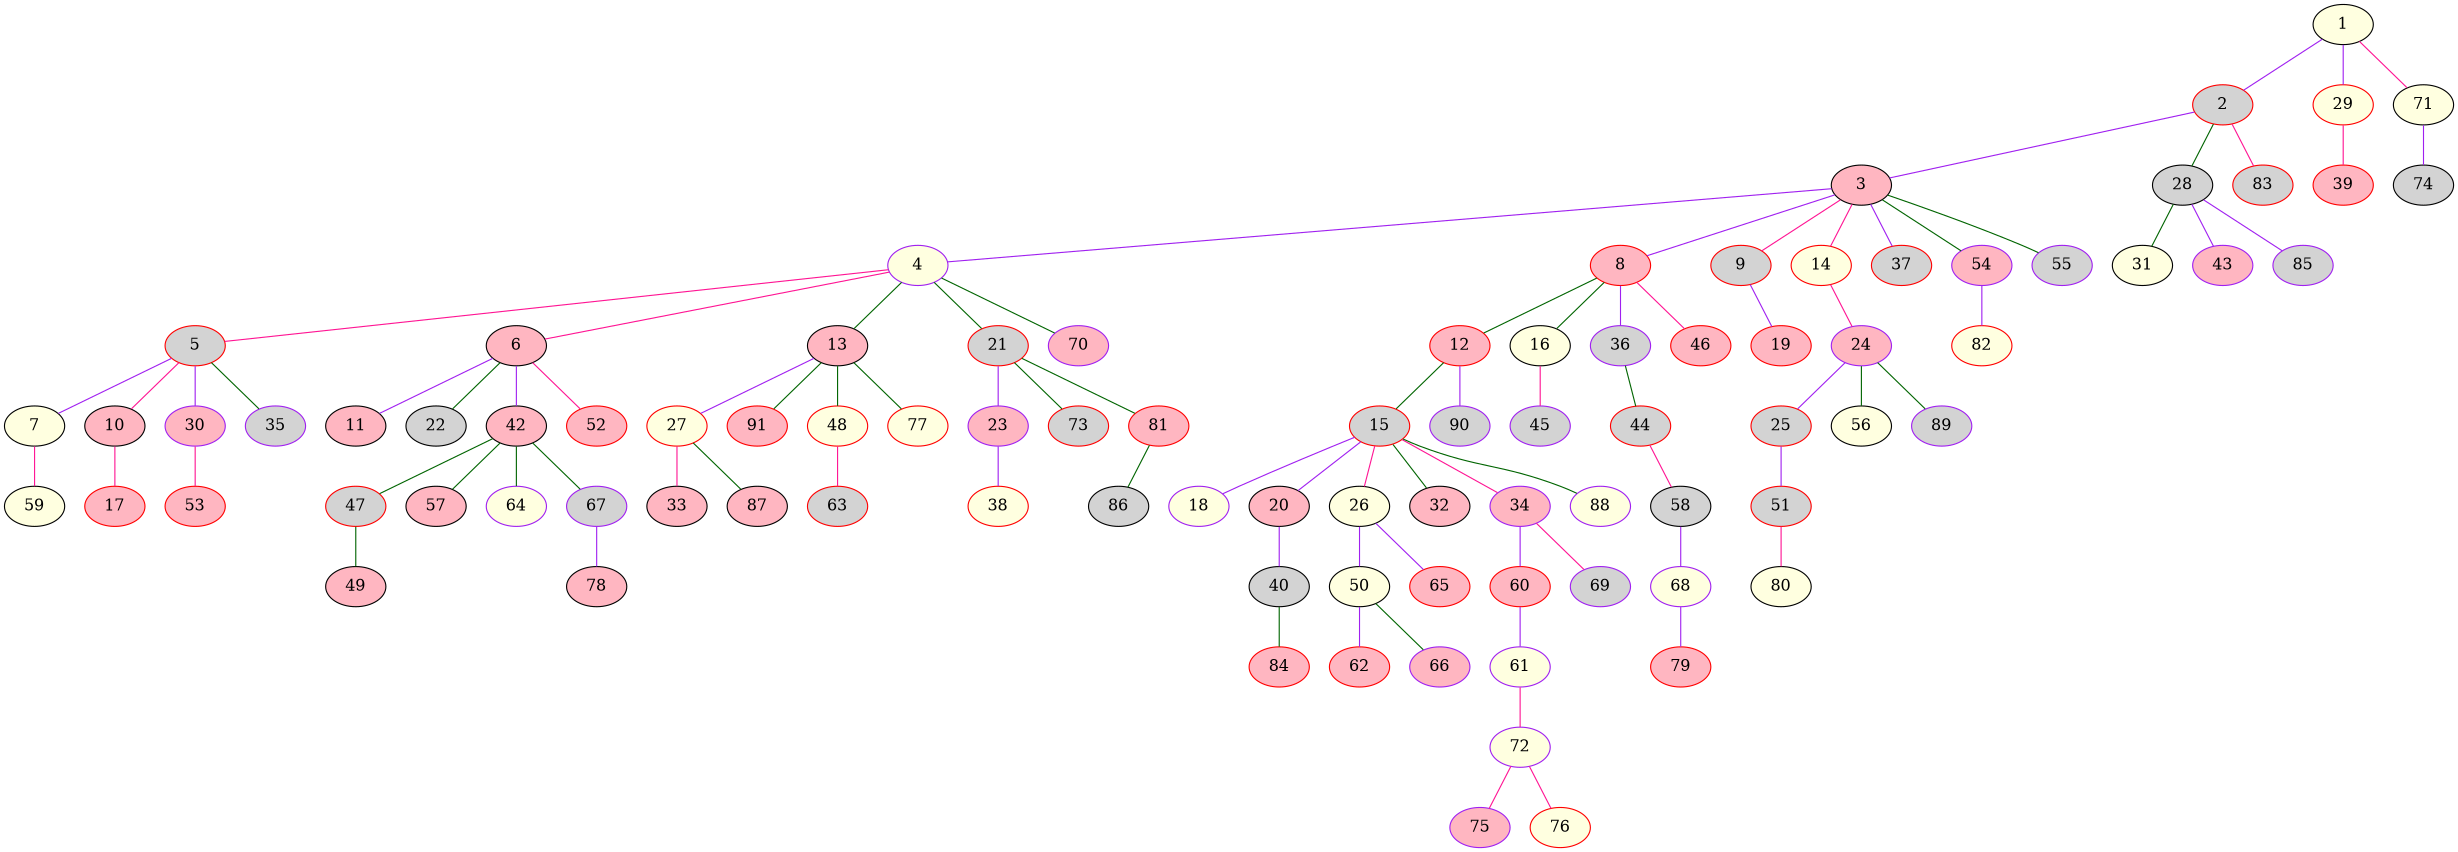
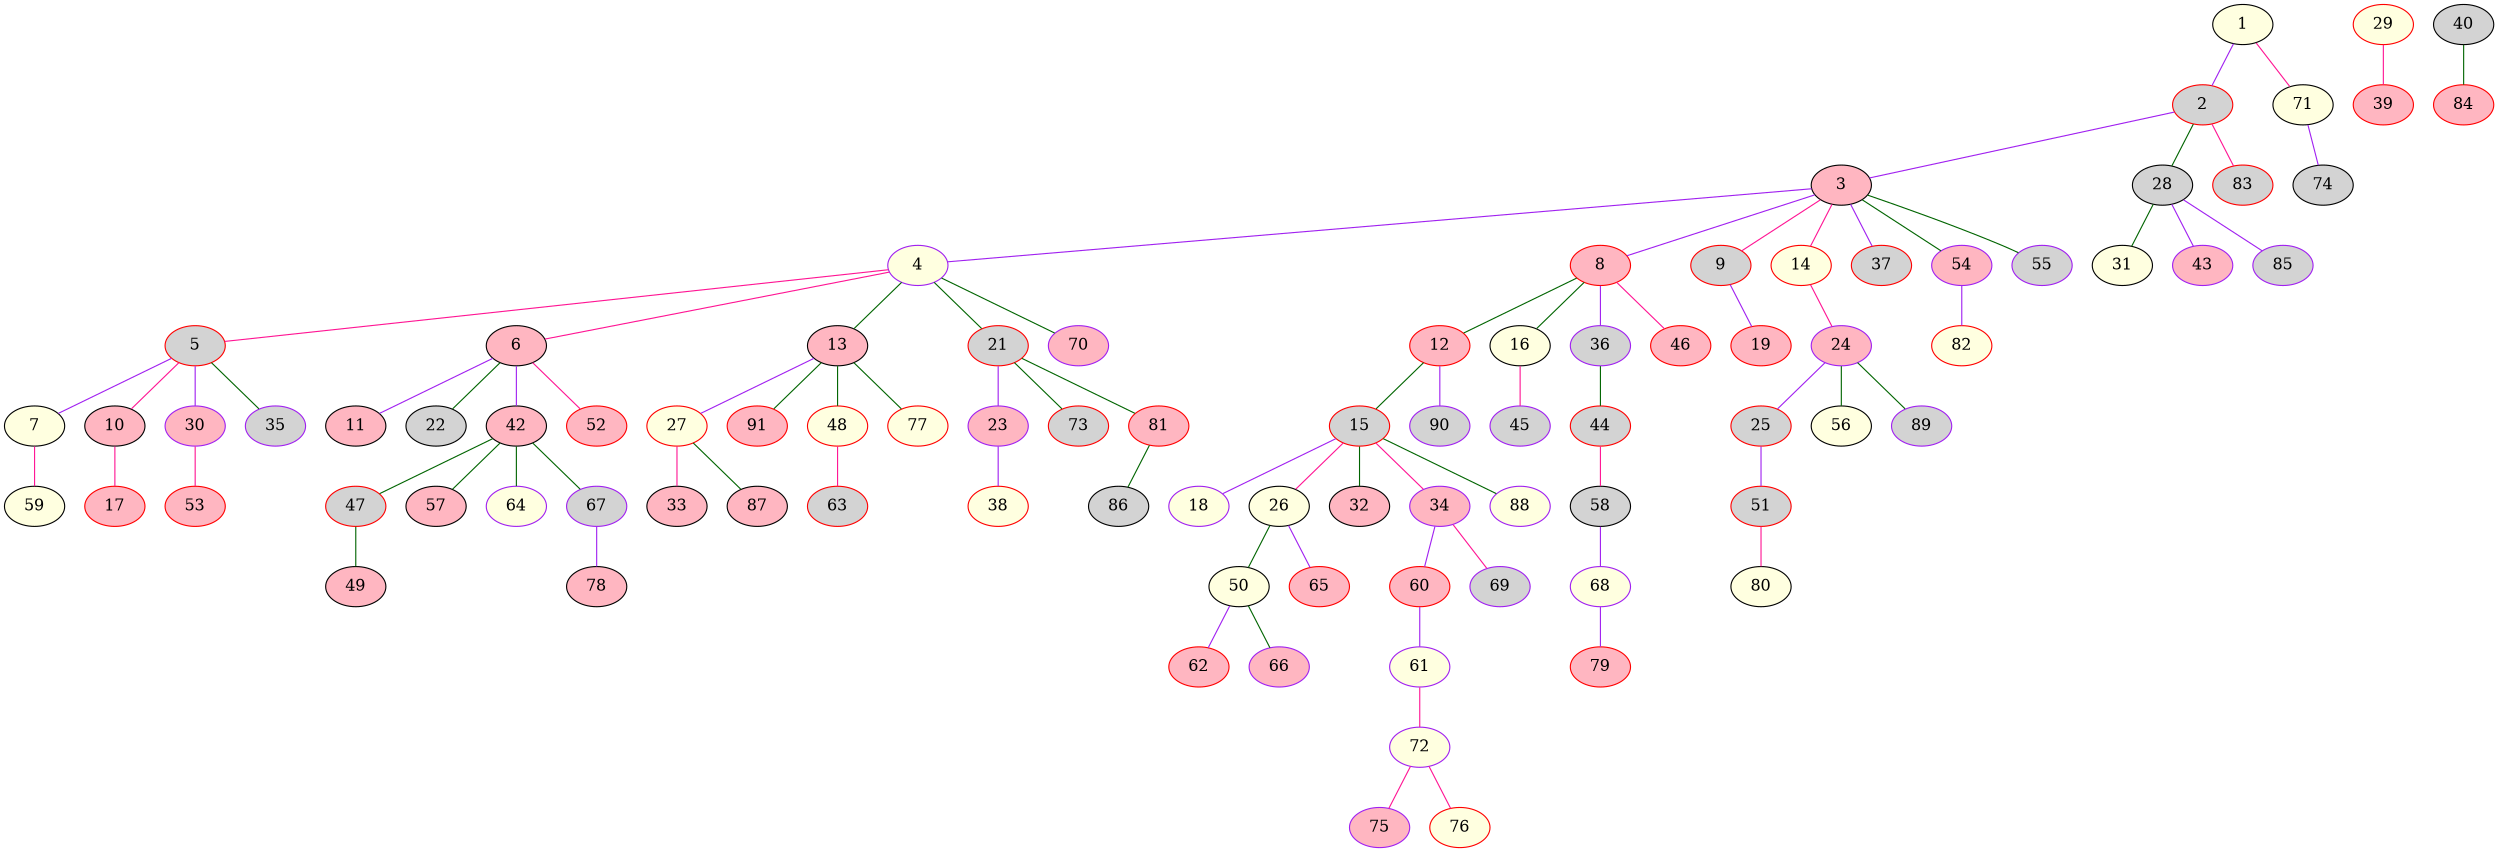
(2343, 65) -> none
(1279, 506) -> none
(1360, 547) -> (1259, 547)
